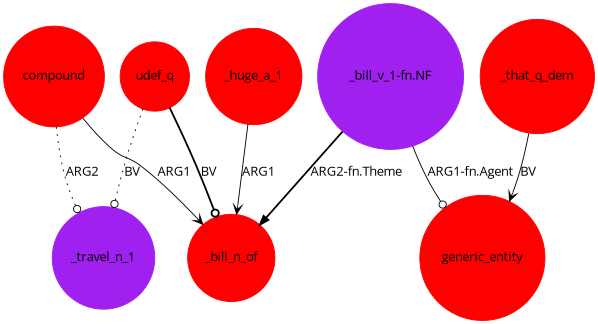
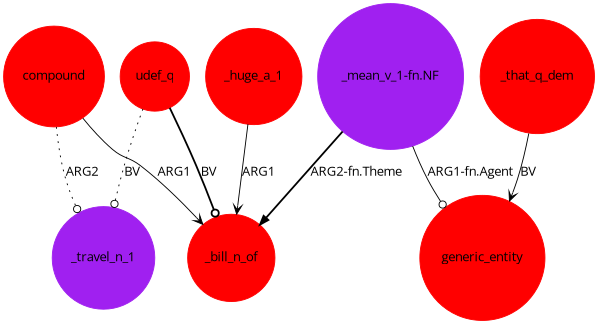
(391, 76) -> (391, 76)
